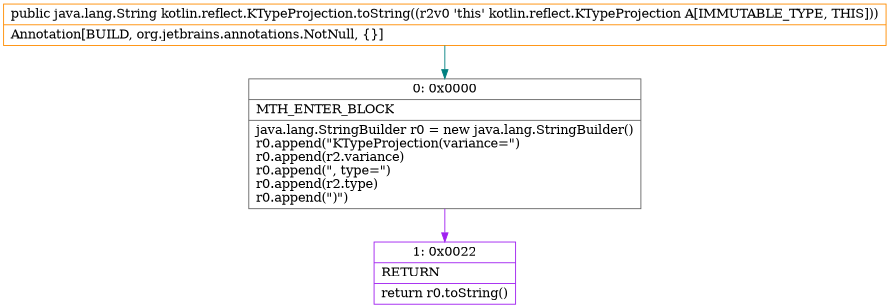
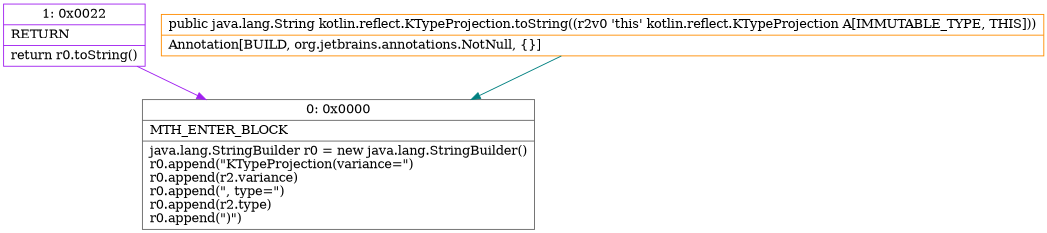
(445, 221) -> (167, 81)
